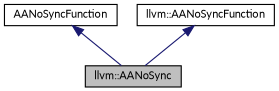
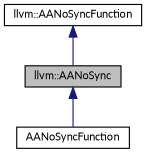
(101, 49) -> (73, 113)
